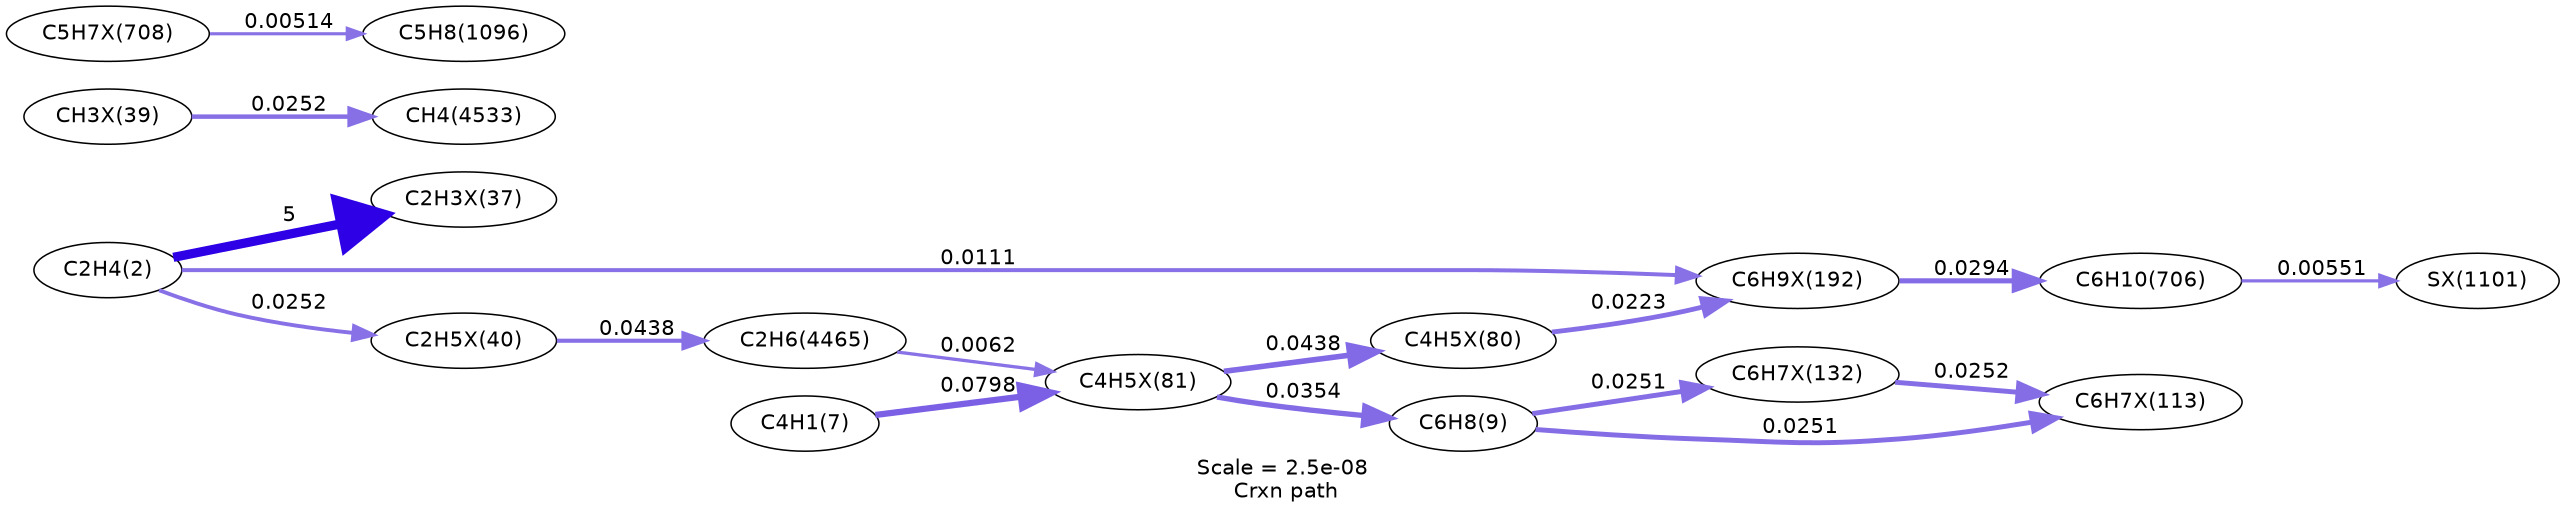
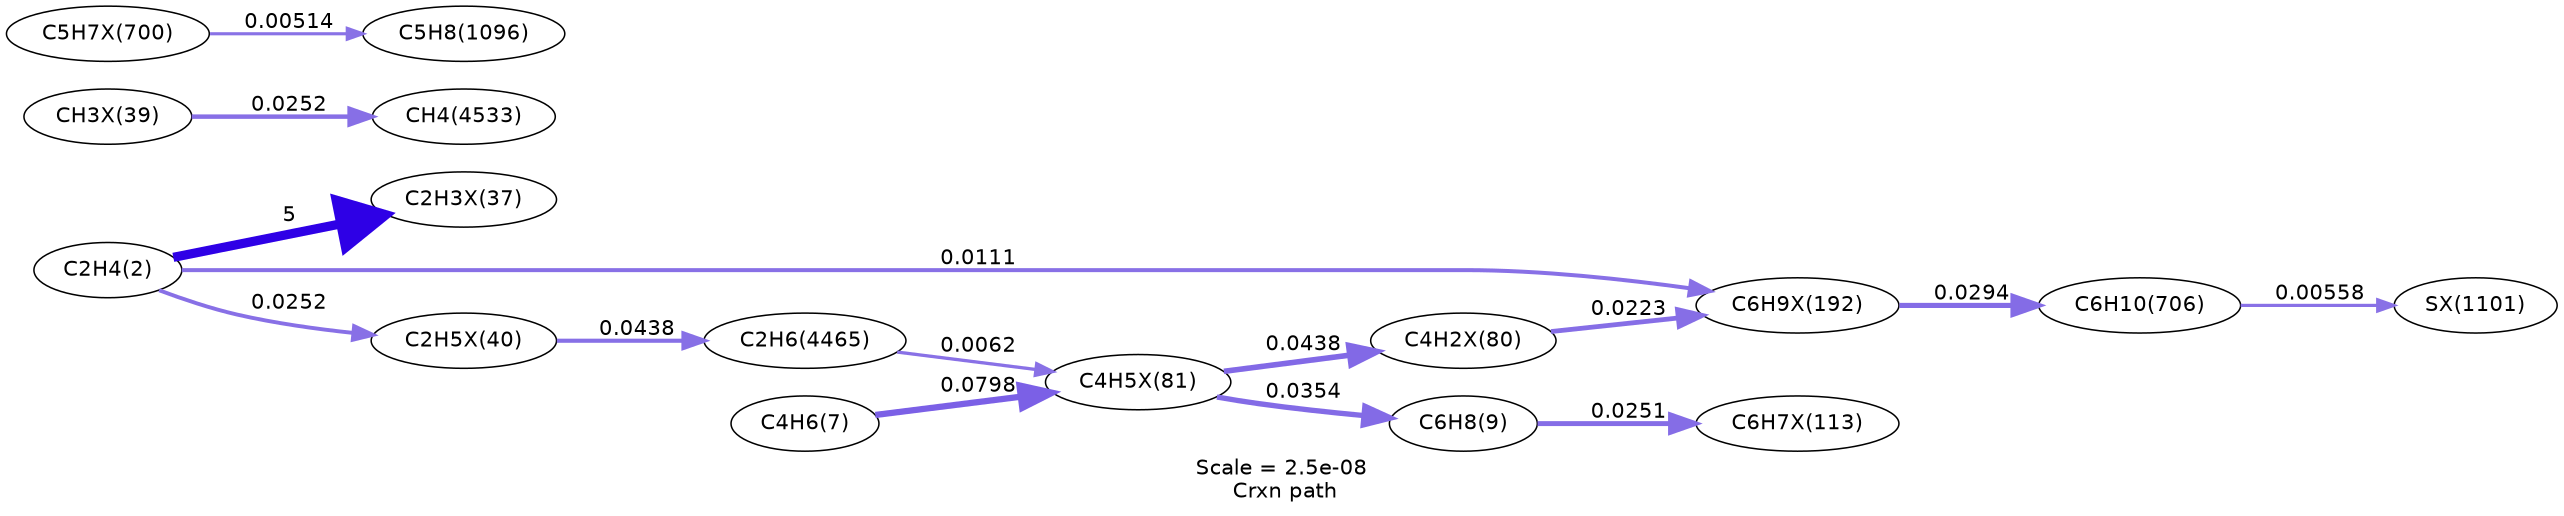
(108, 34) -> (108, 34)
(2319, 269) -> (2317, 294)
(1463, 341) -> (1463, 341)
(1797, 374) -> none
(805, 424) -> (805, 424)
